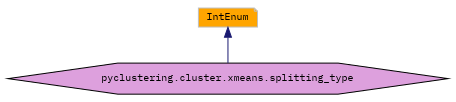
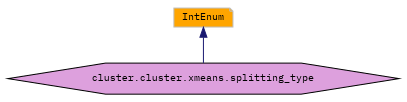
(228, 79) -> (203, 79)
